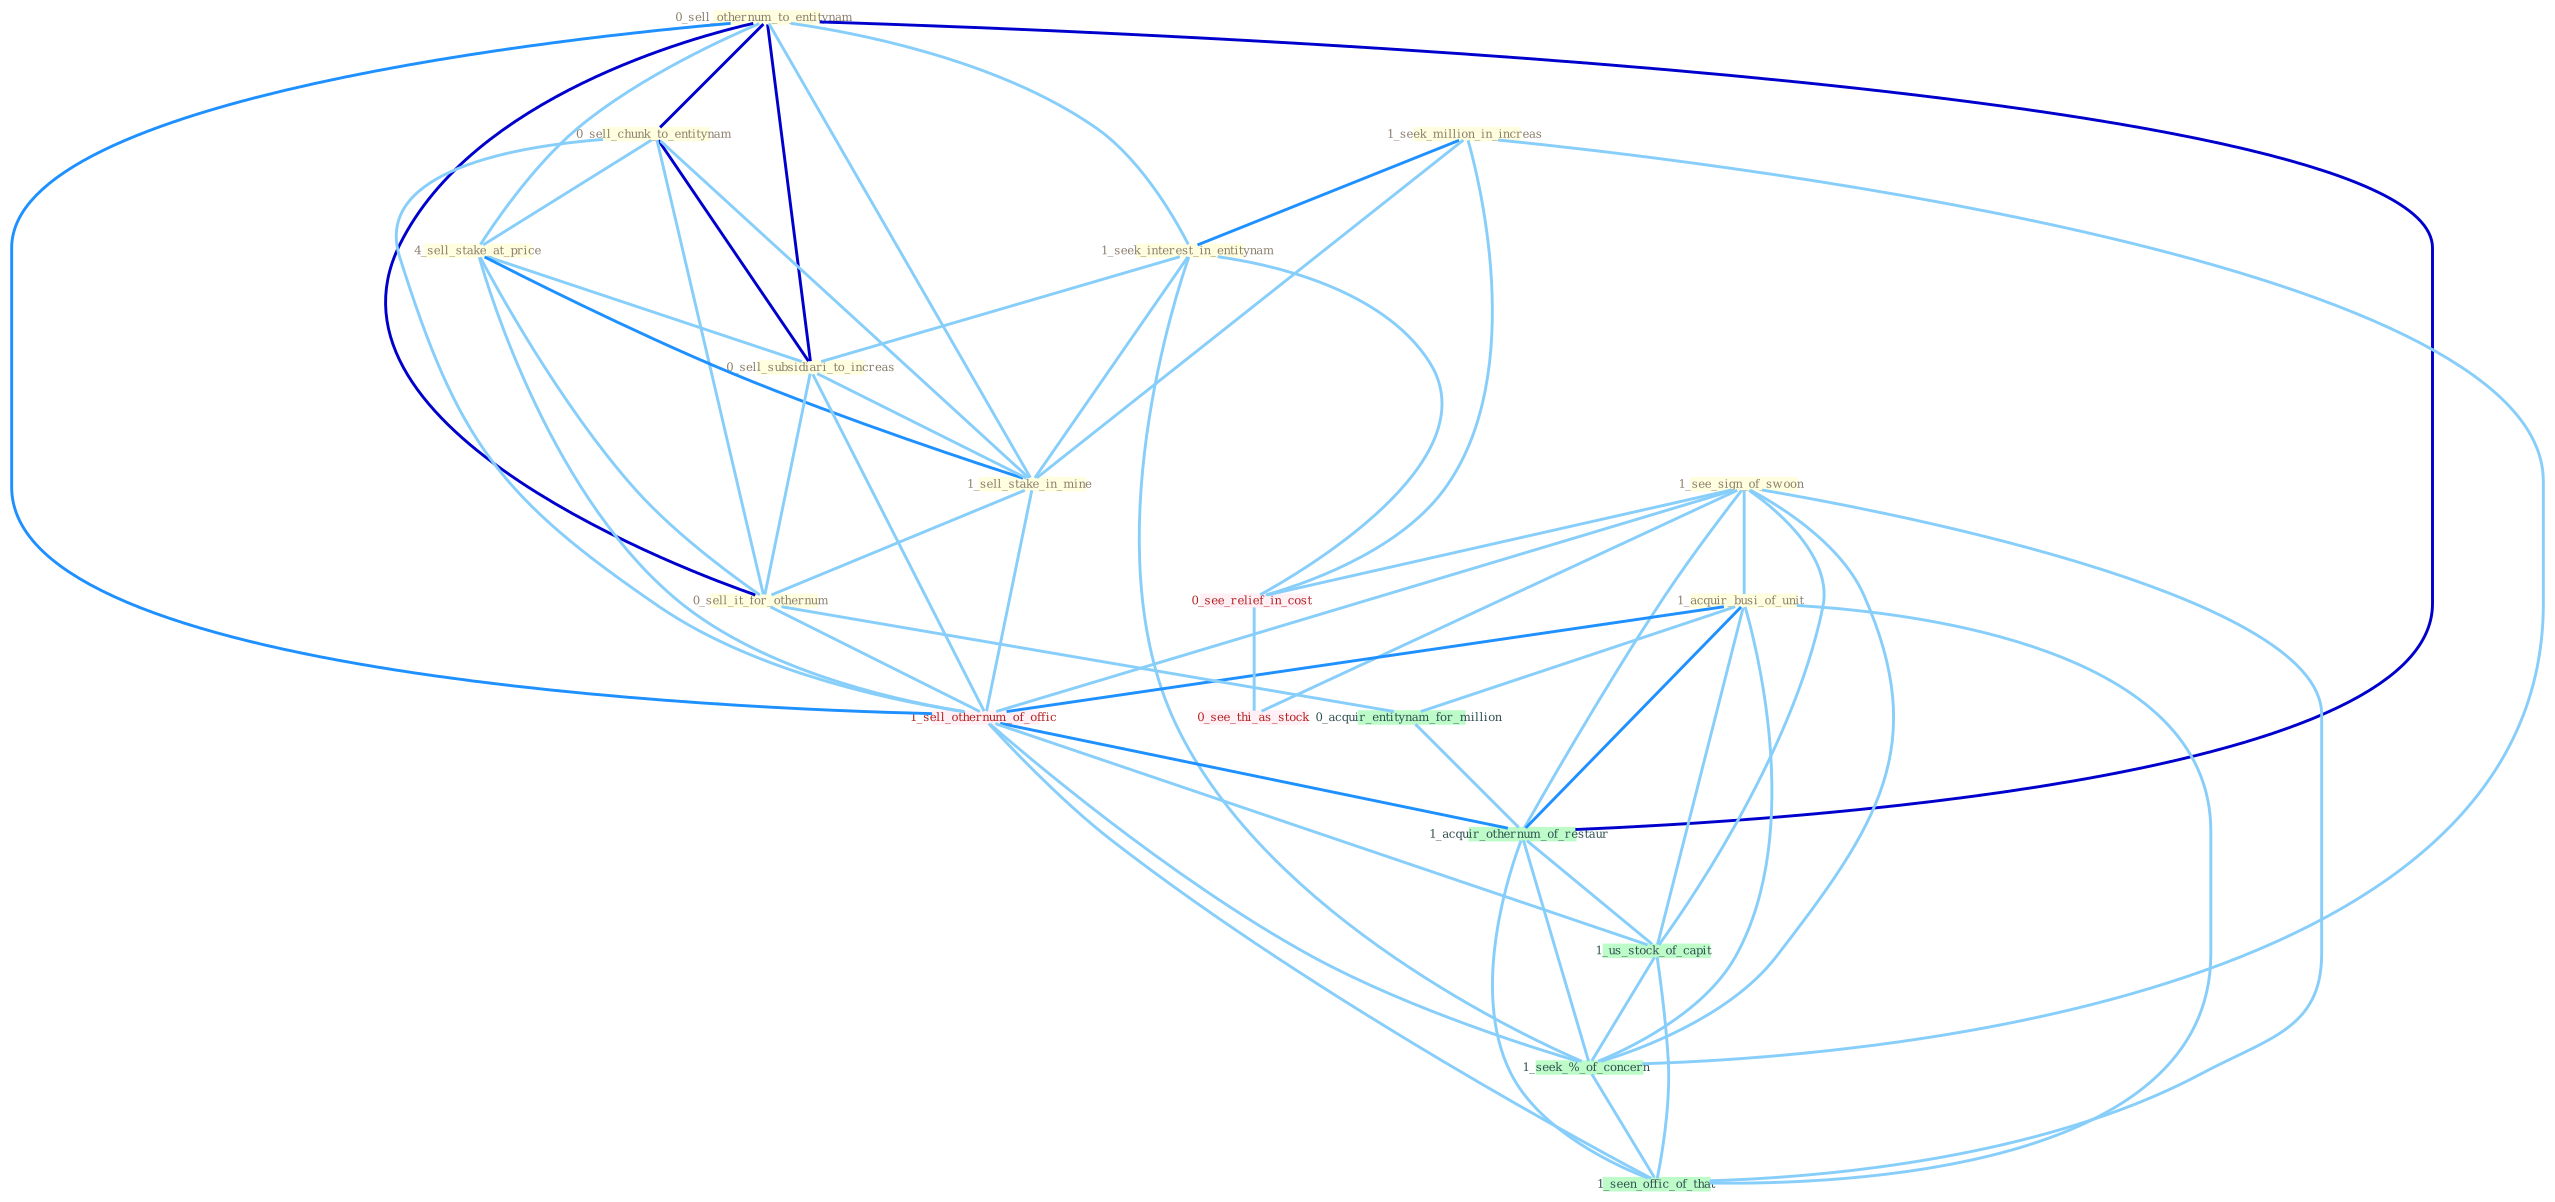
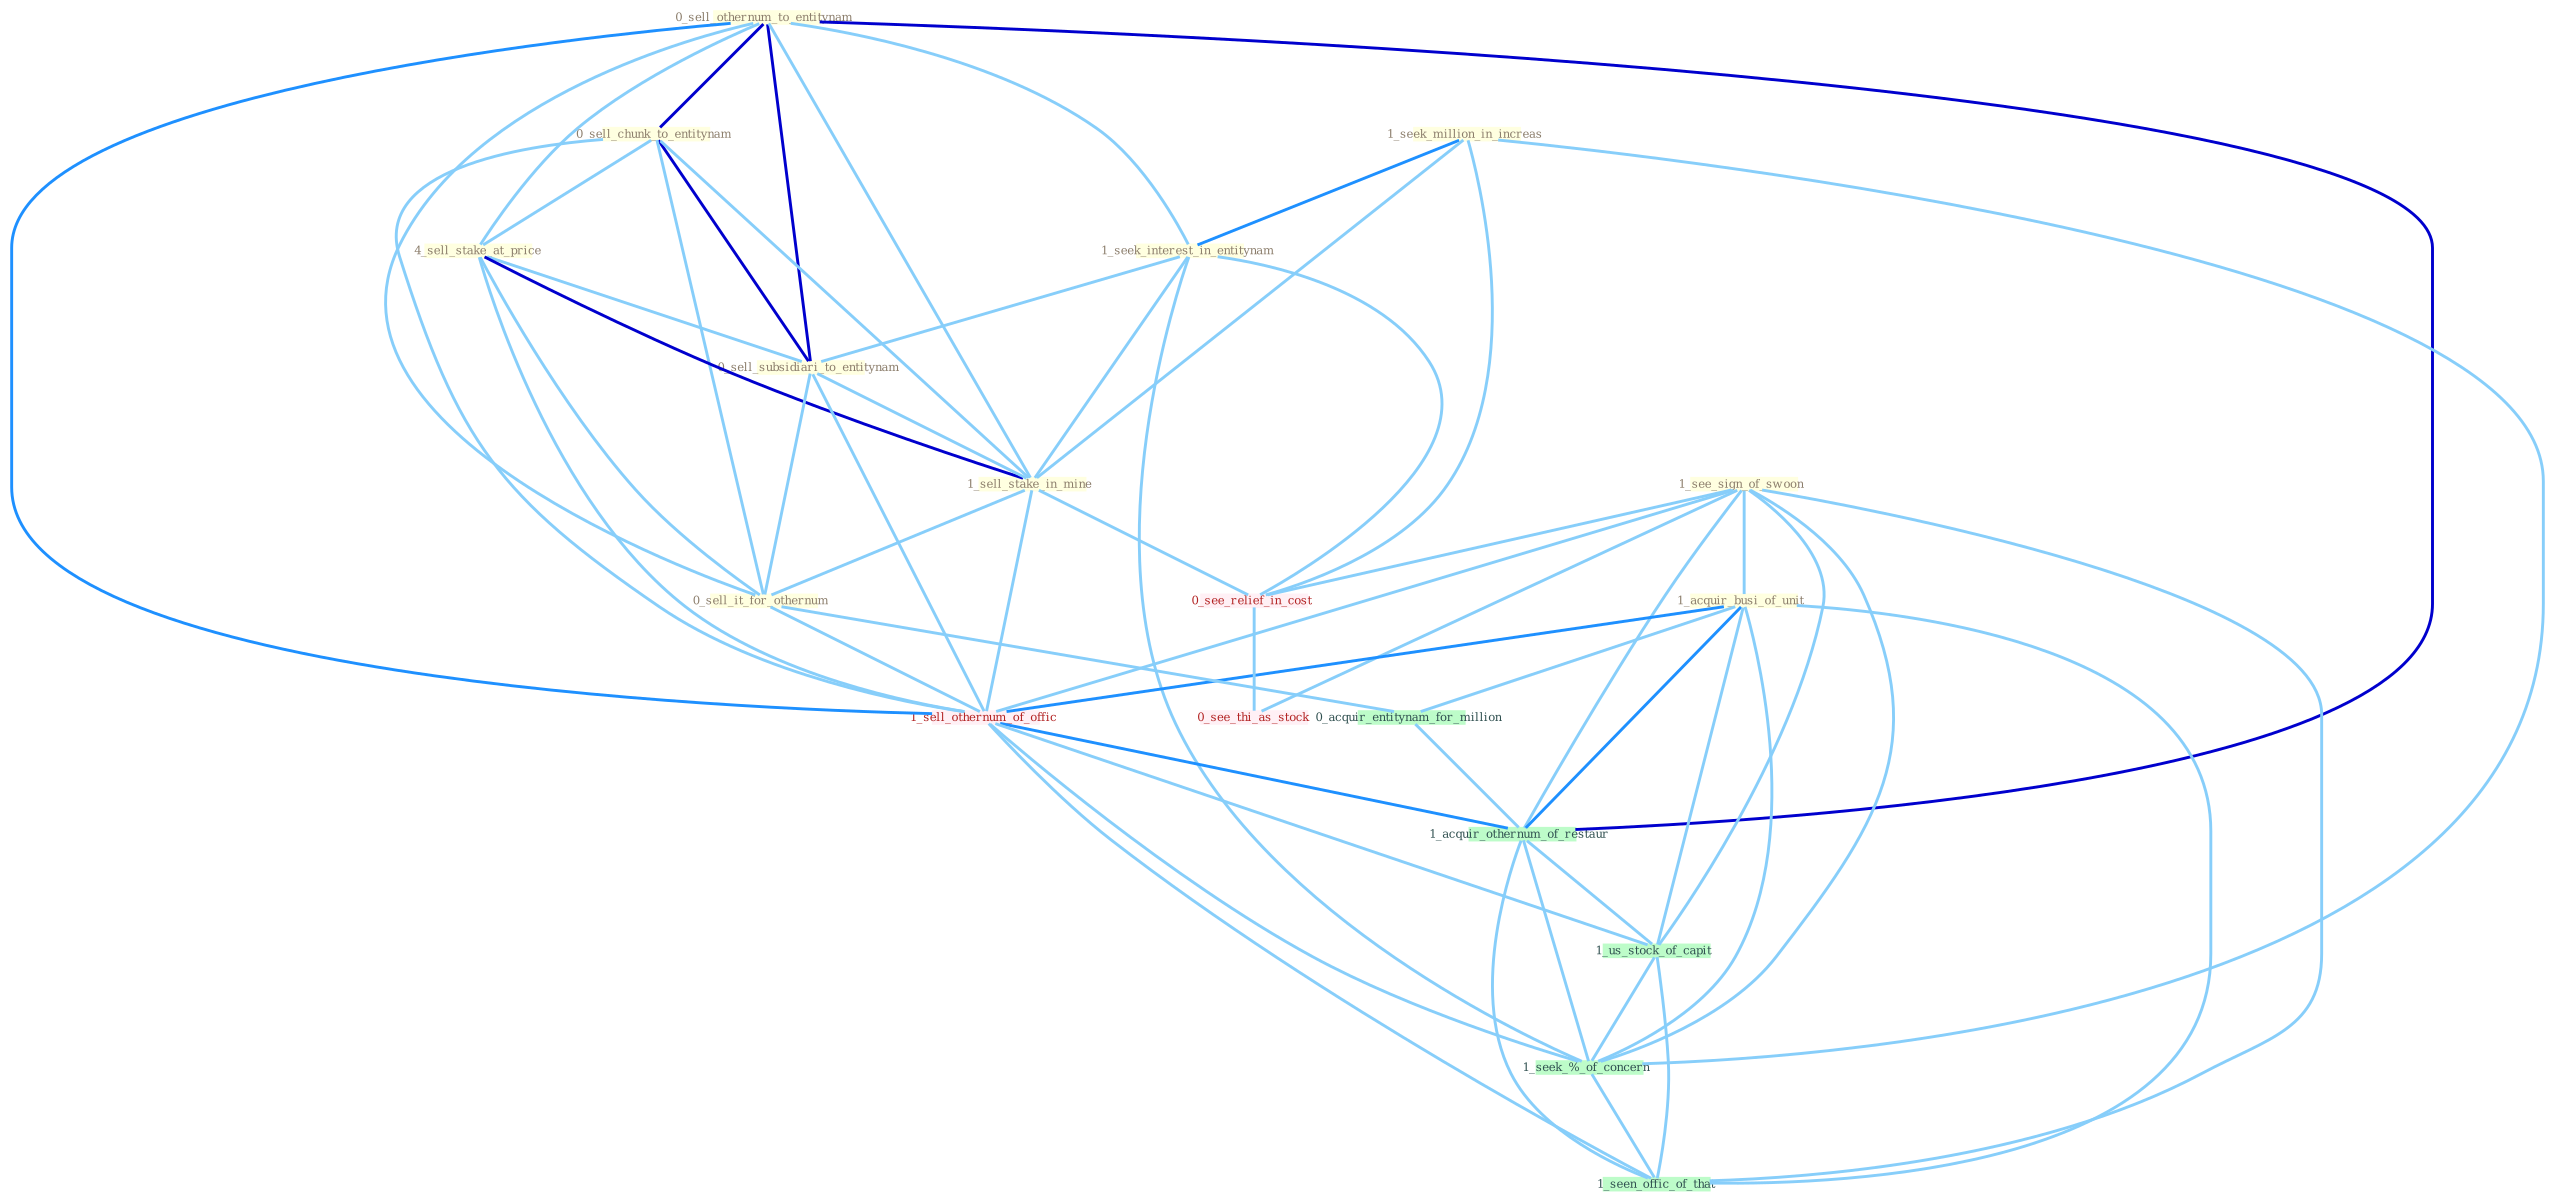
(387, 305) -> (387, 305)
(811, 368) -> (811, 368)
(749, 380) -> (749, 380)
none -> (1159, 550)
